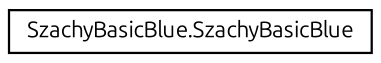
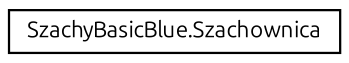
(190, 32) -> (175, 32)
